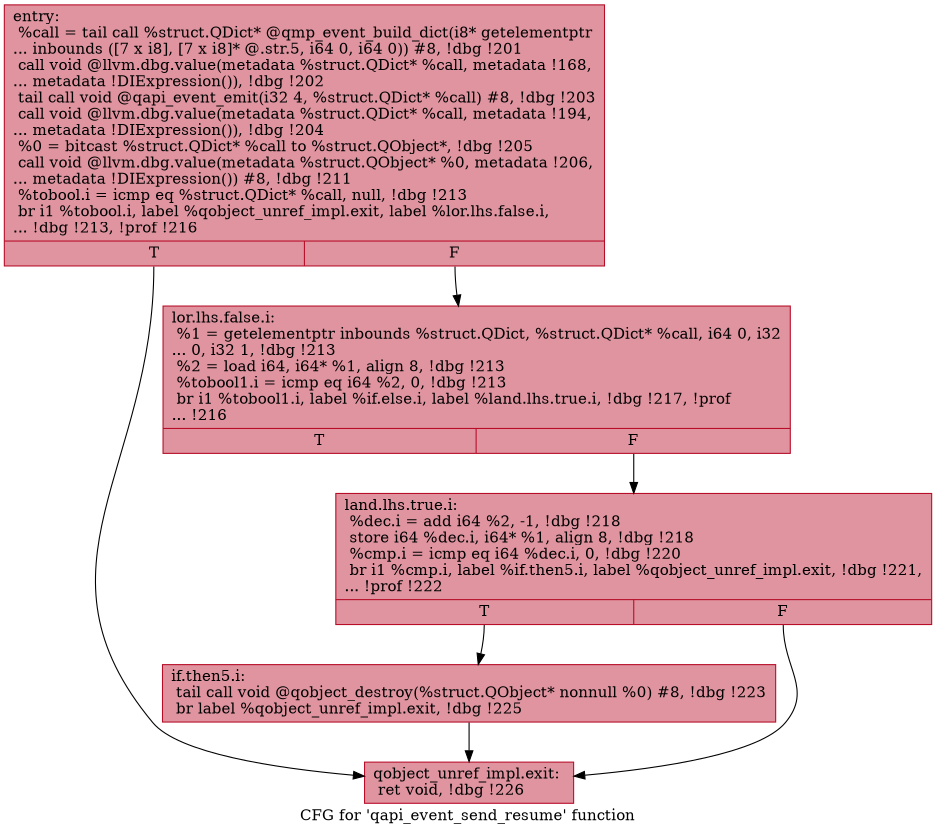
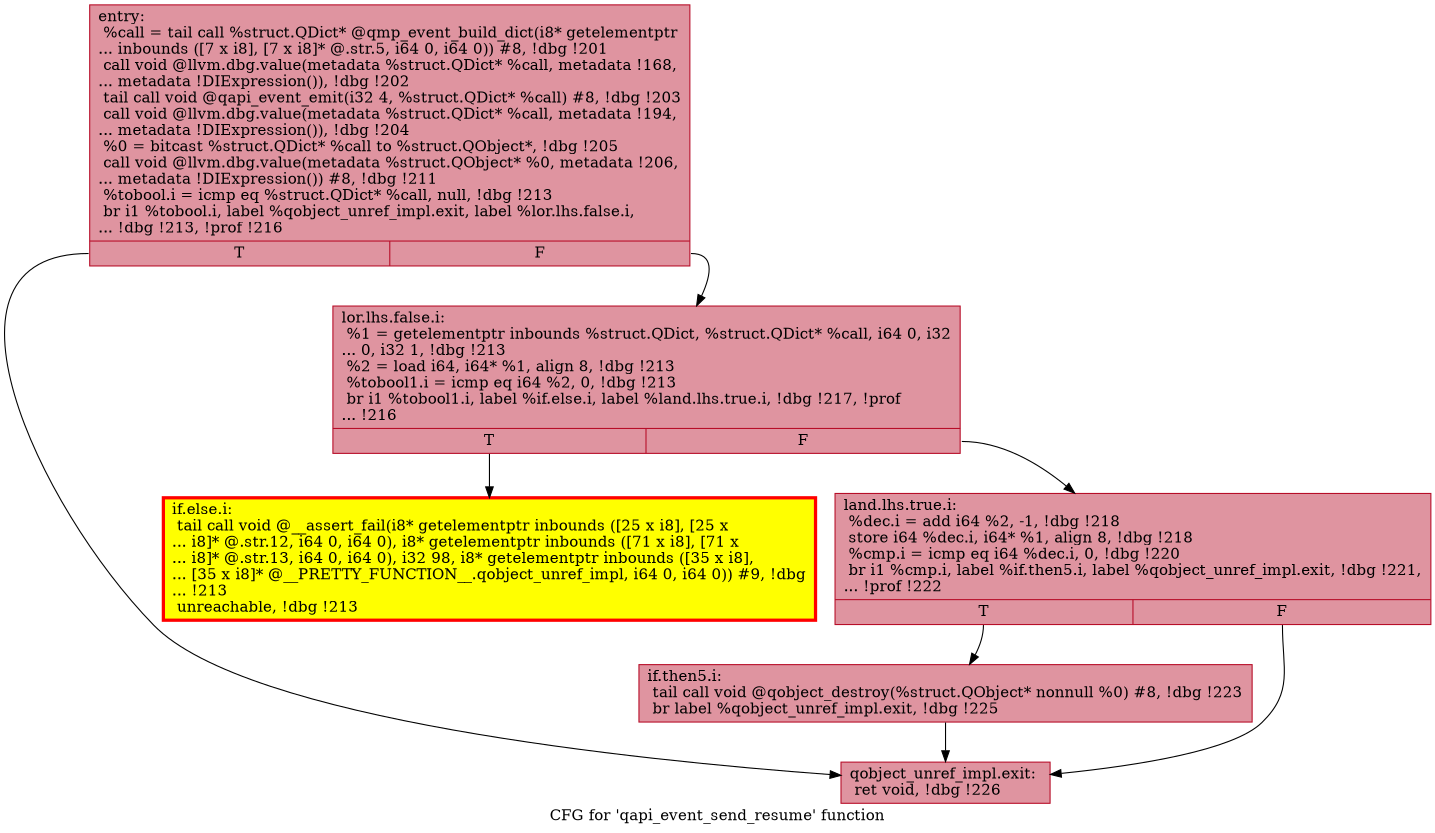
none -> (489, 559)
